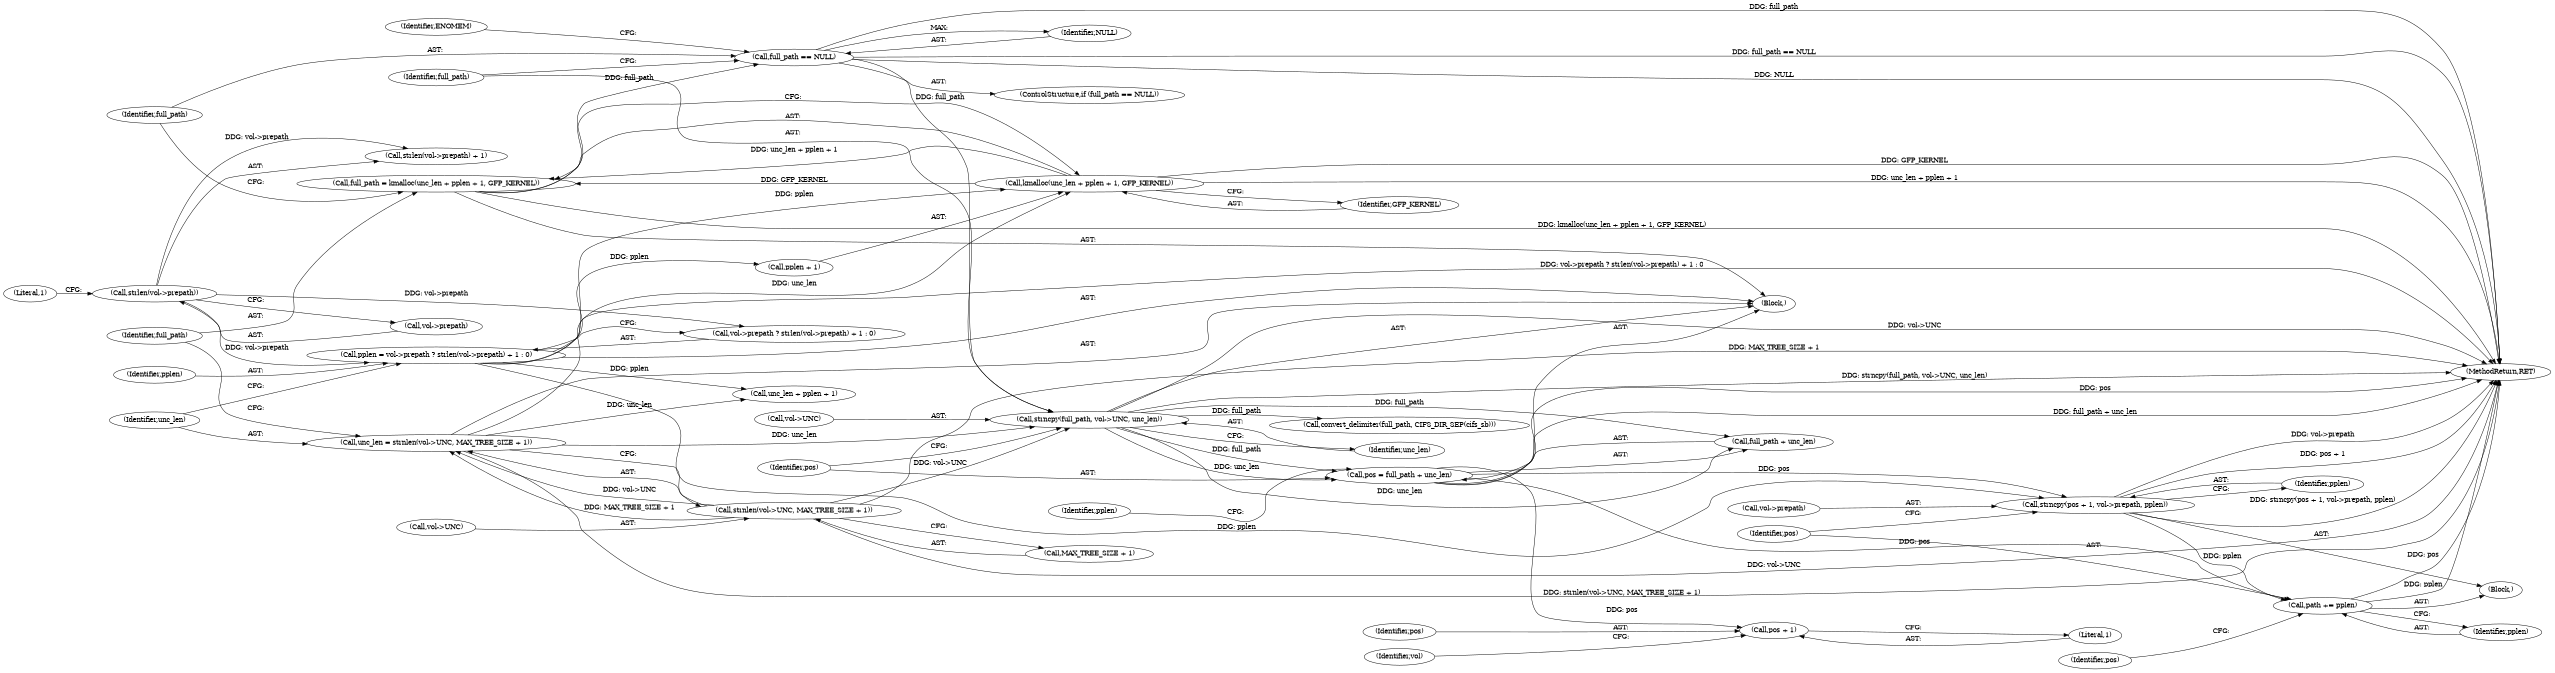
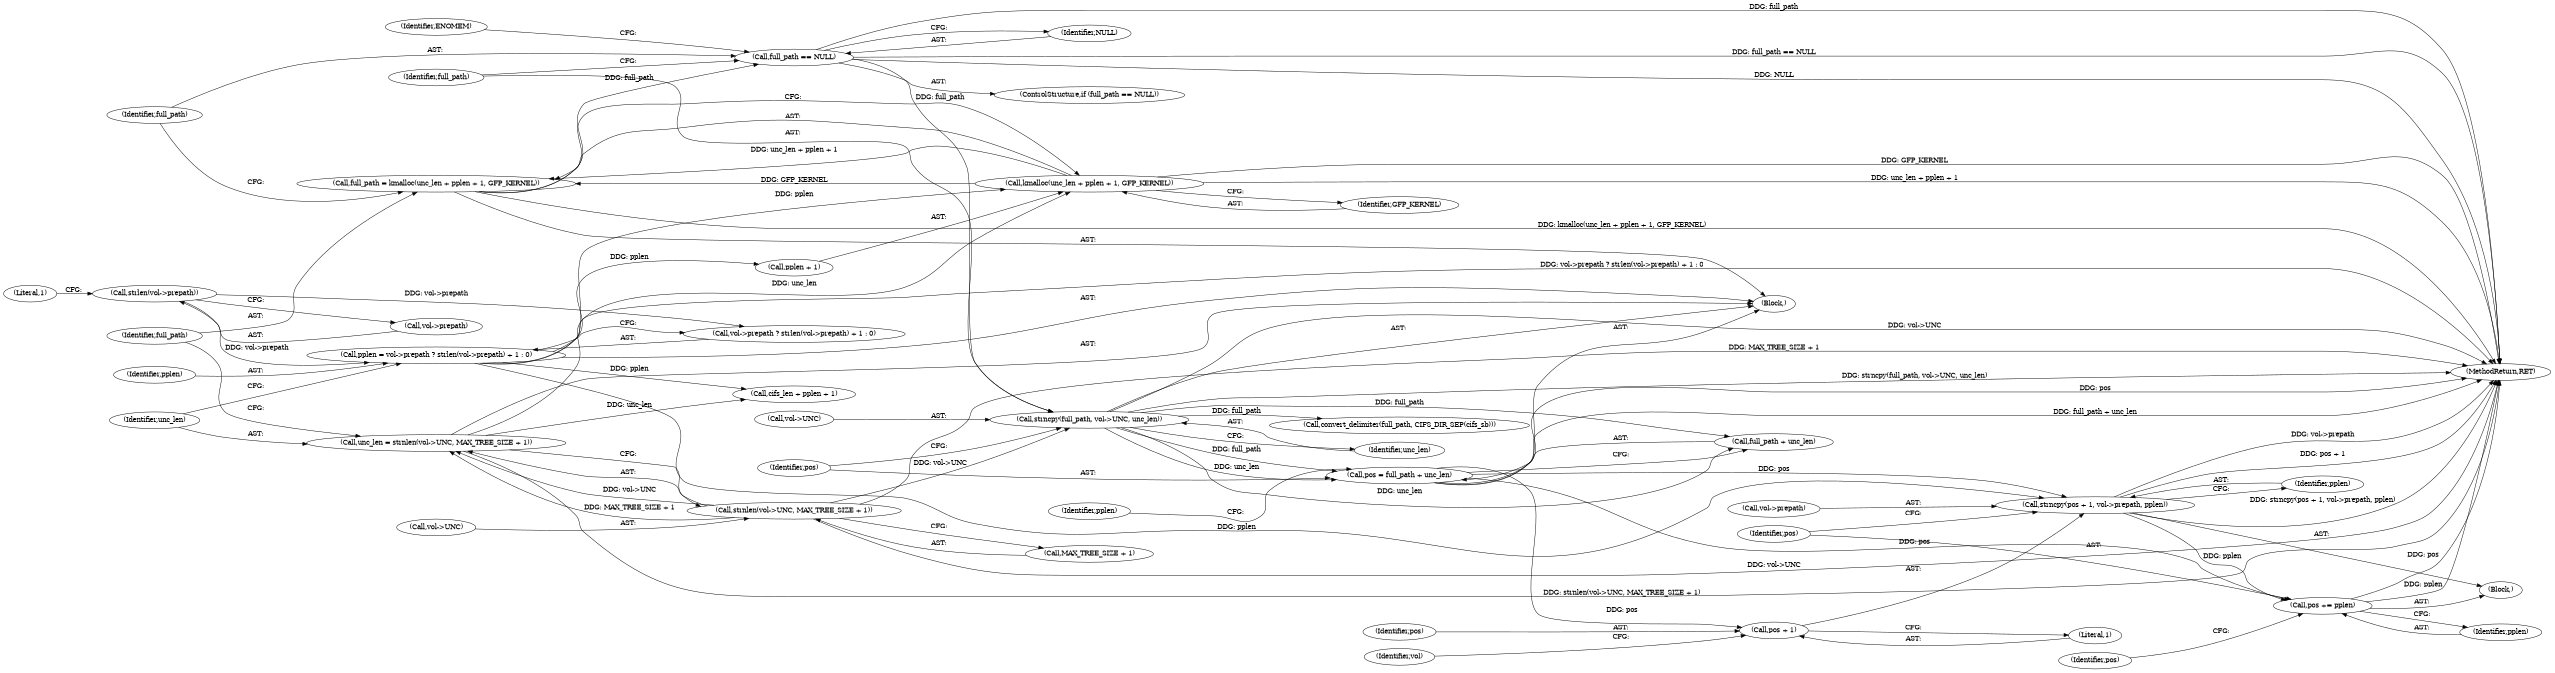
(940, 28) -> (940, 28)
(436, 156) -> none
(794, 394) -> (794, 394)
(796, 443) -> none
(1622, 455) -> (1622, 455)
none -> (1948, 588)
(2323, 606) -> (2323, 606)
